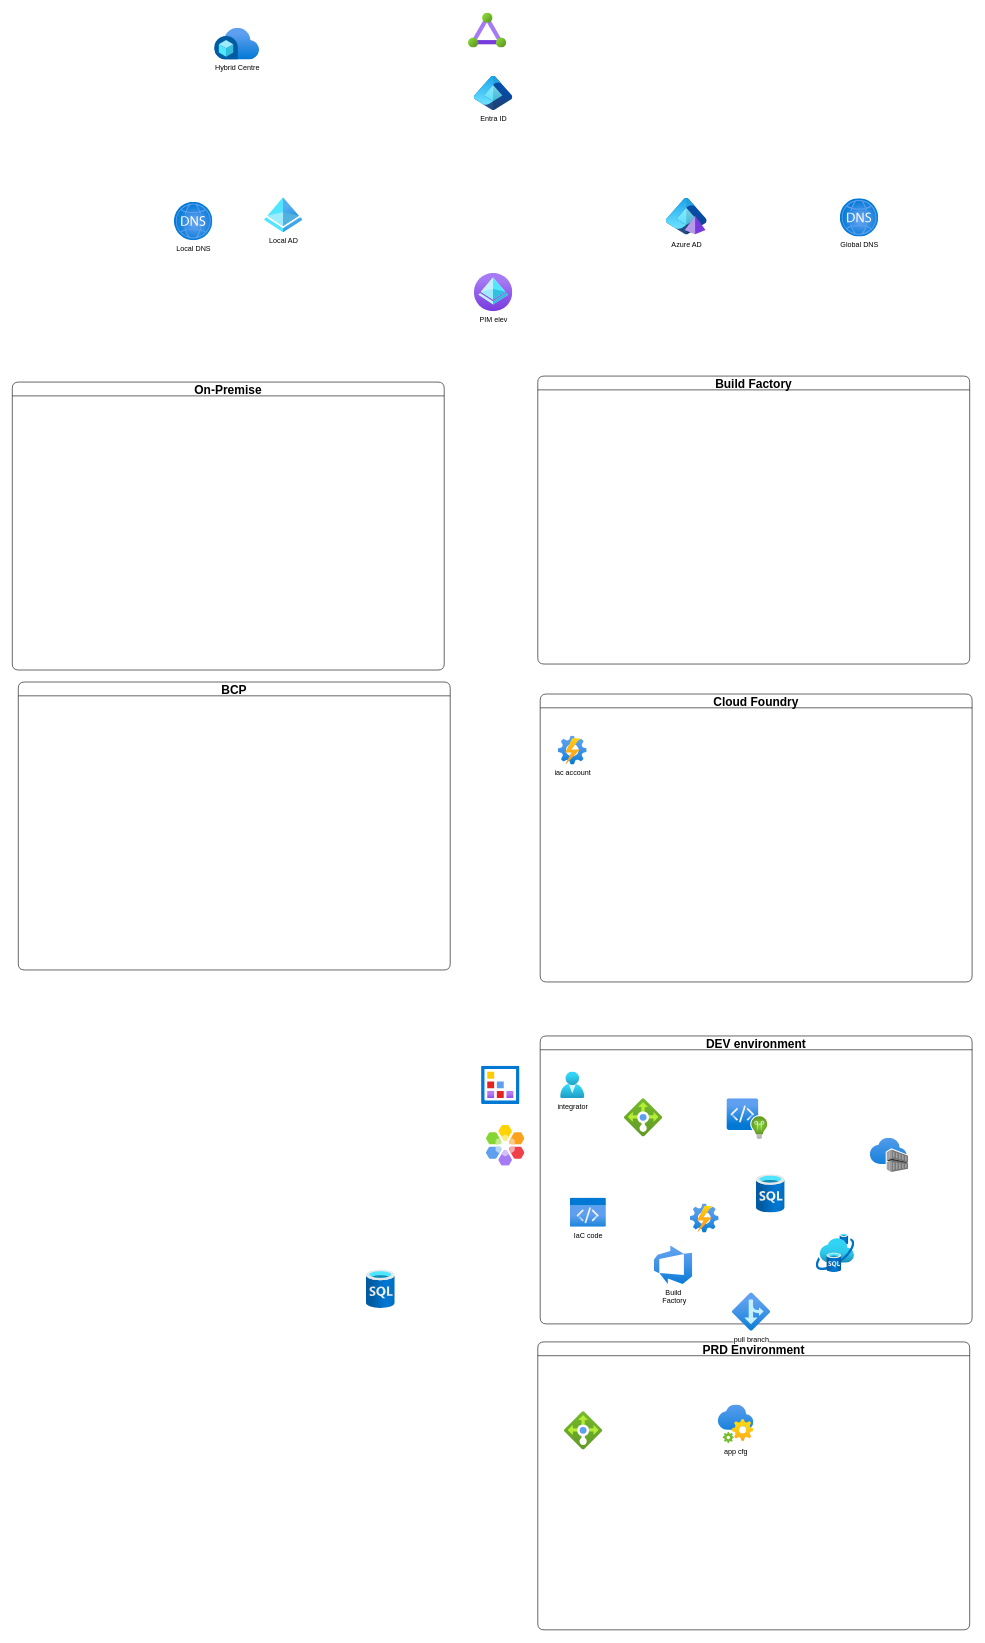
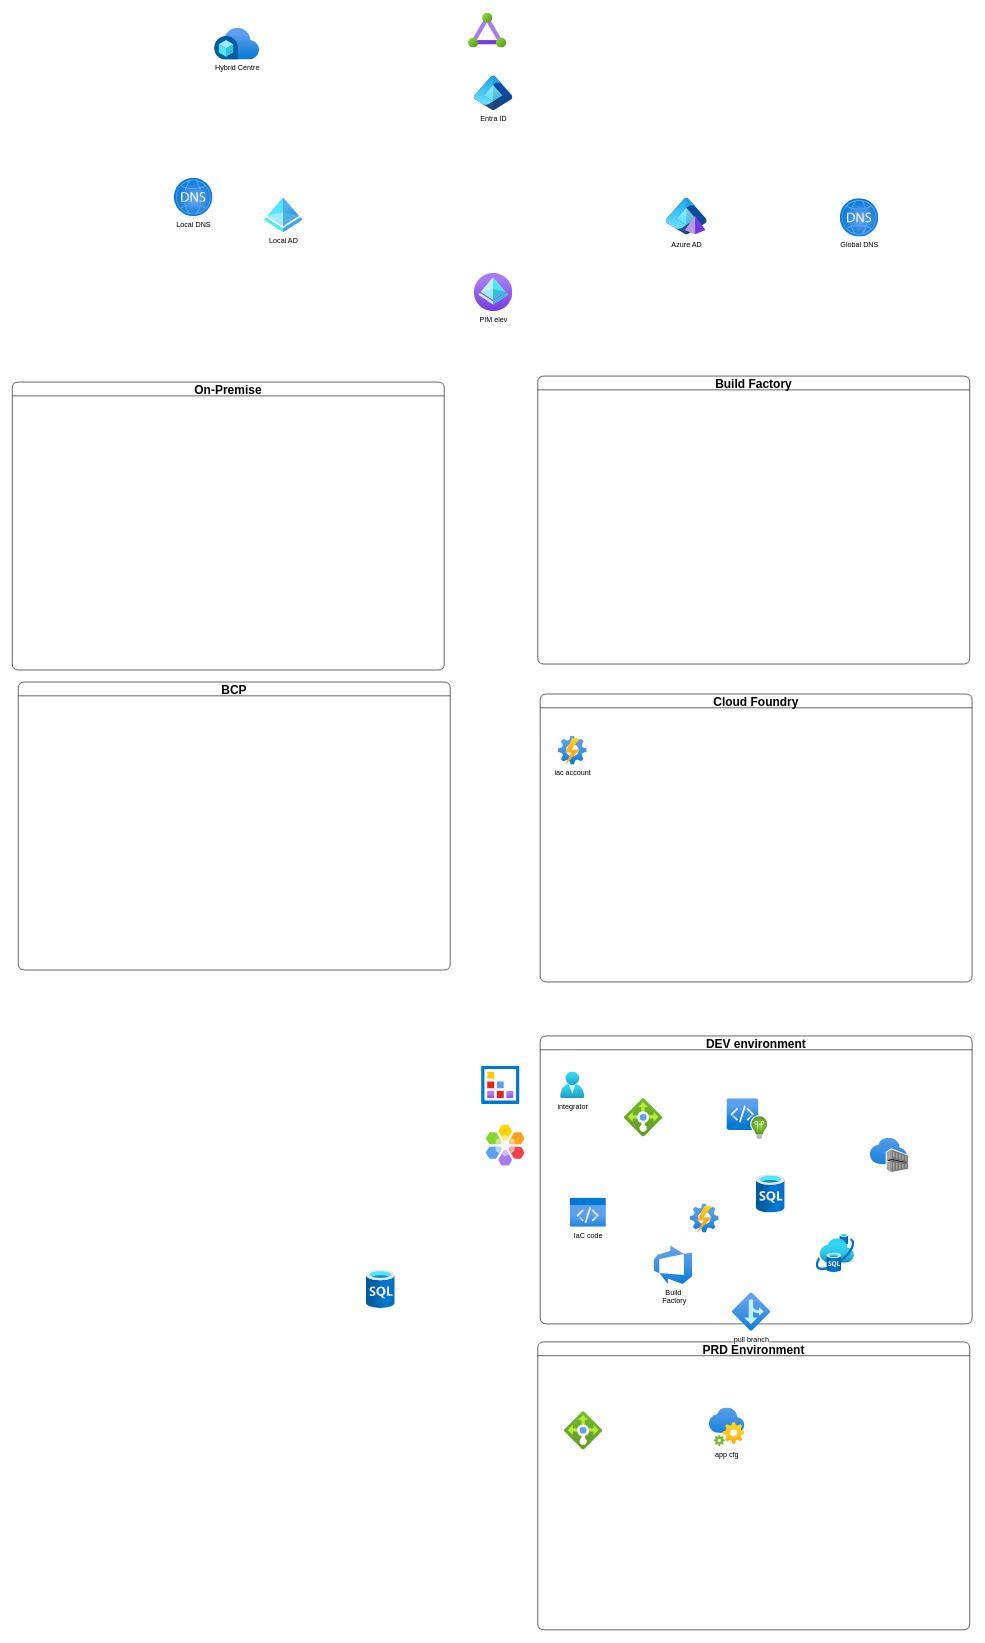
(194, 221) -> (194, 197)
(736, 1424) -> (727, 1427)
